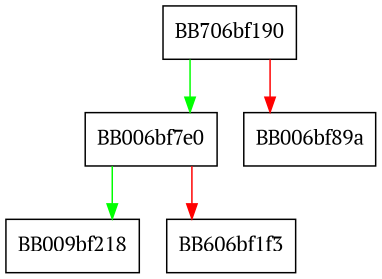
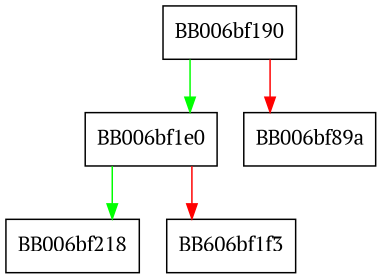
(230, 33) -> (230, 33)
(151, 139) -> (151, 139)
(73, 246) -> (73, 246)
